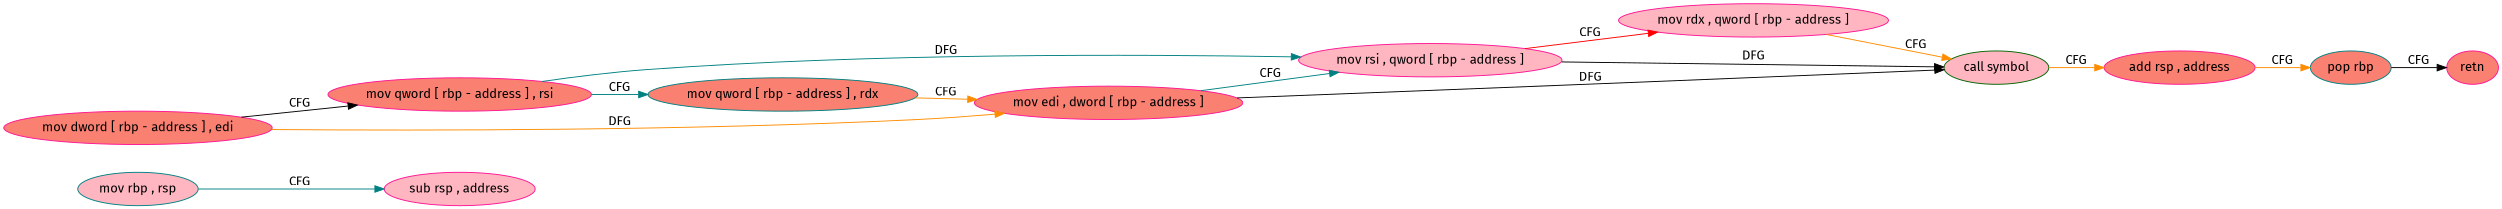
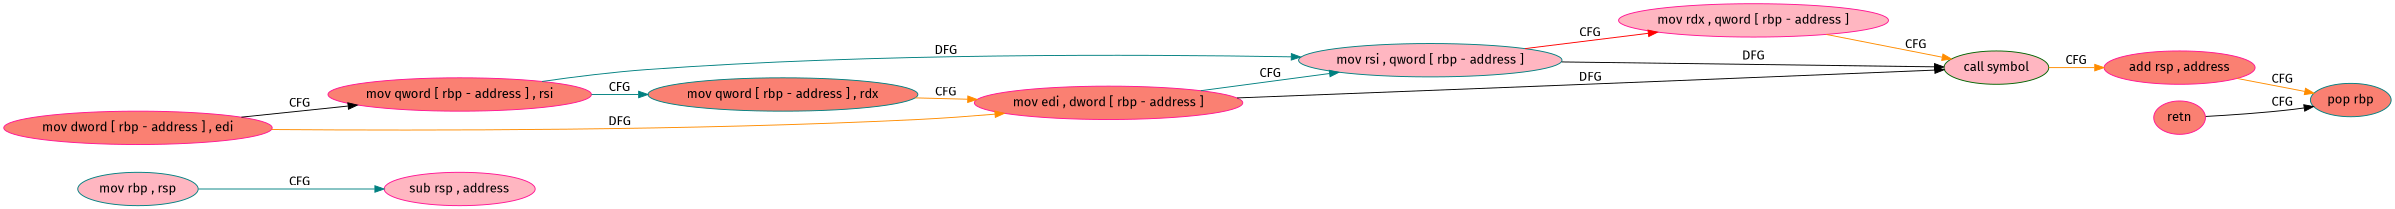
(1430, 60) -> (1430, 60)
(2414, 68) -> (2255, 113)
